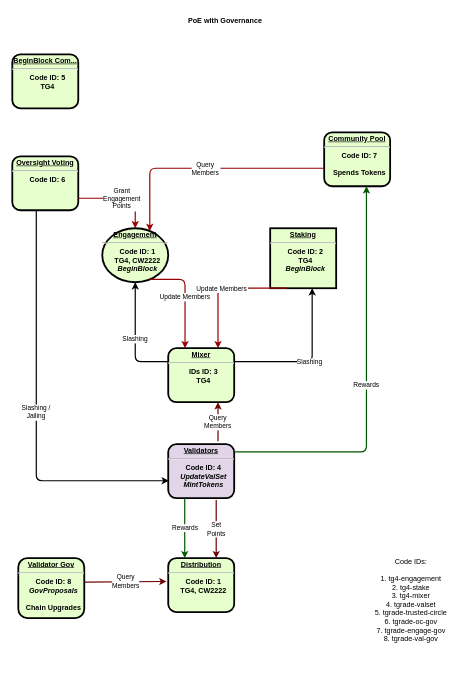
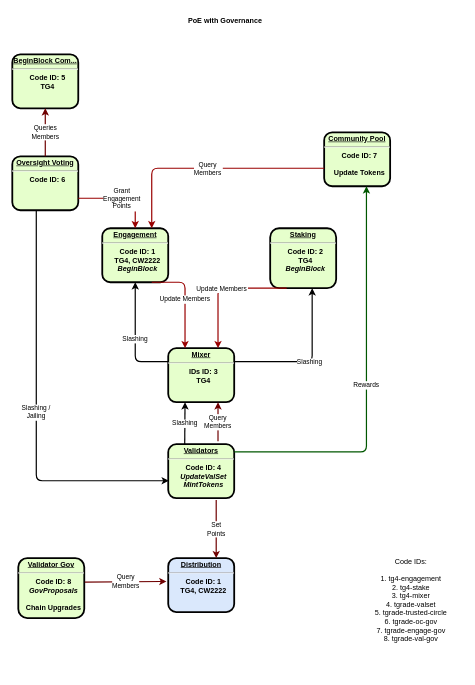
(357, 132) -> (357, 132)
none -> (45, 135)
(135, 255) -> (135, 255)
(303, 258) -> (303, 258)
none -> (185, 426)
(201, 471) -> (201, 471)
(185, 525) -> none
(201, 585) -> (201, 585)
